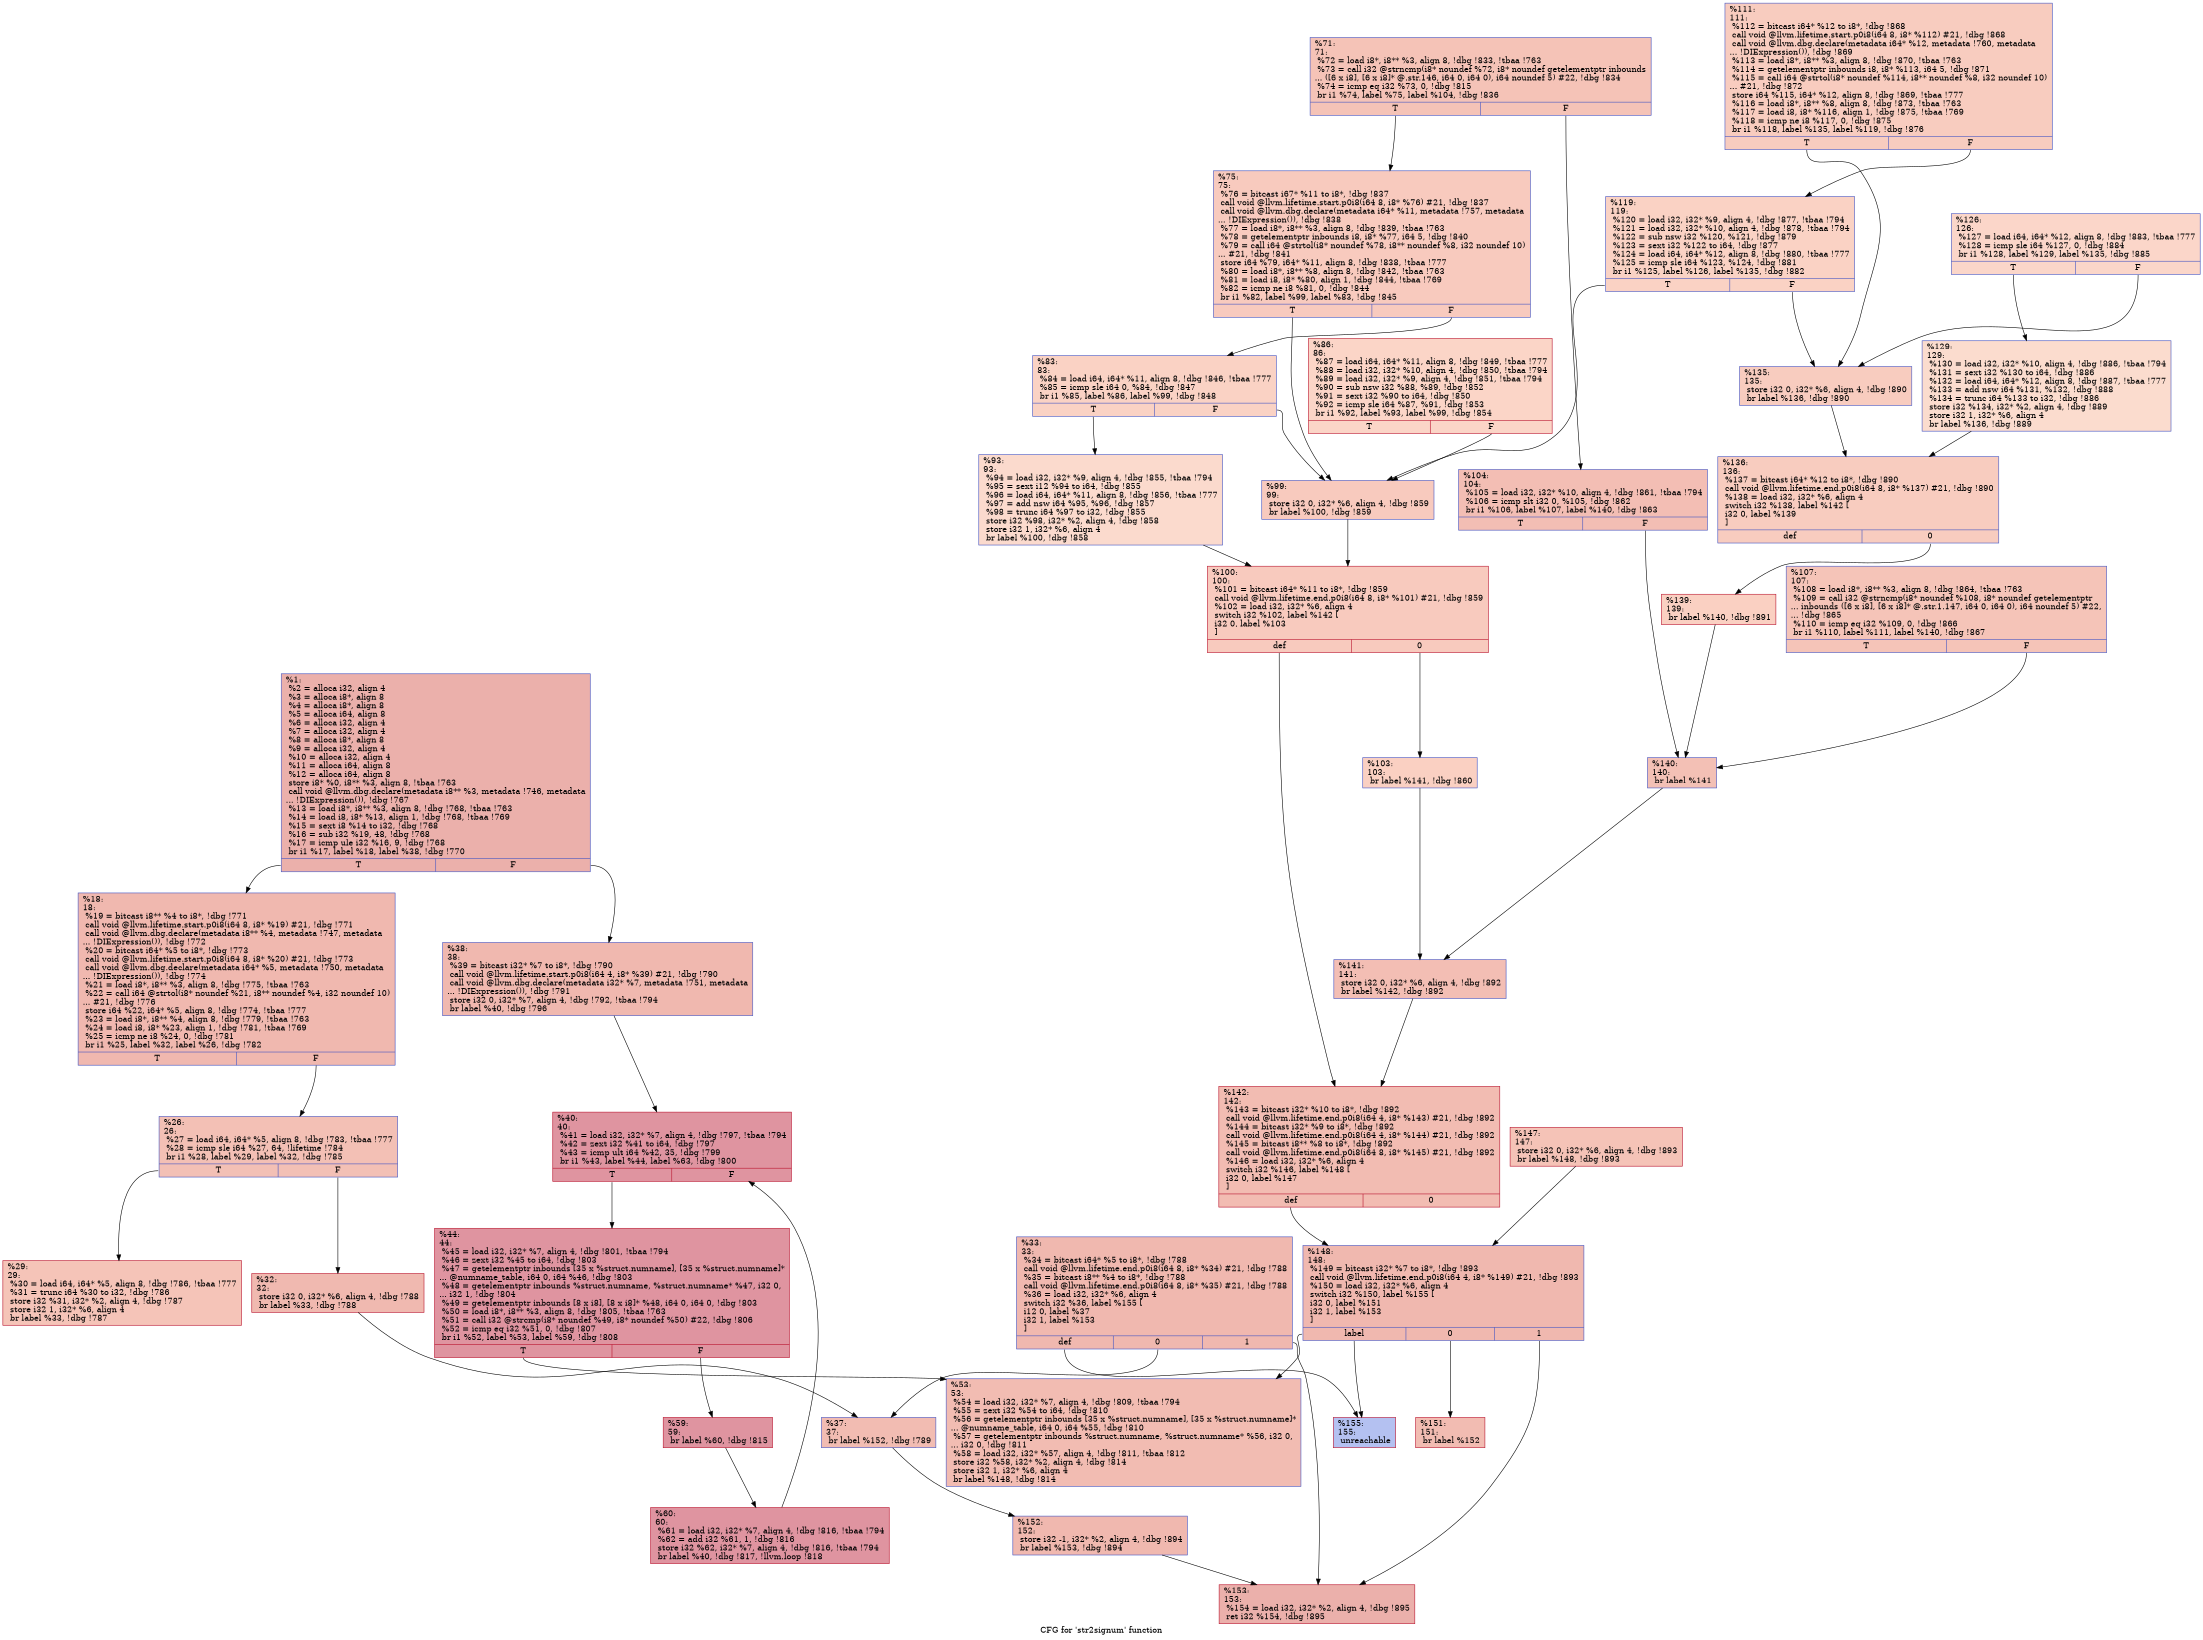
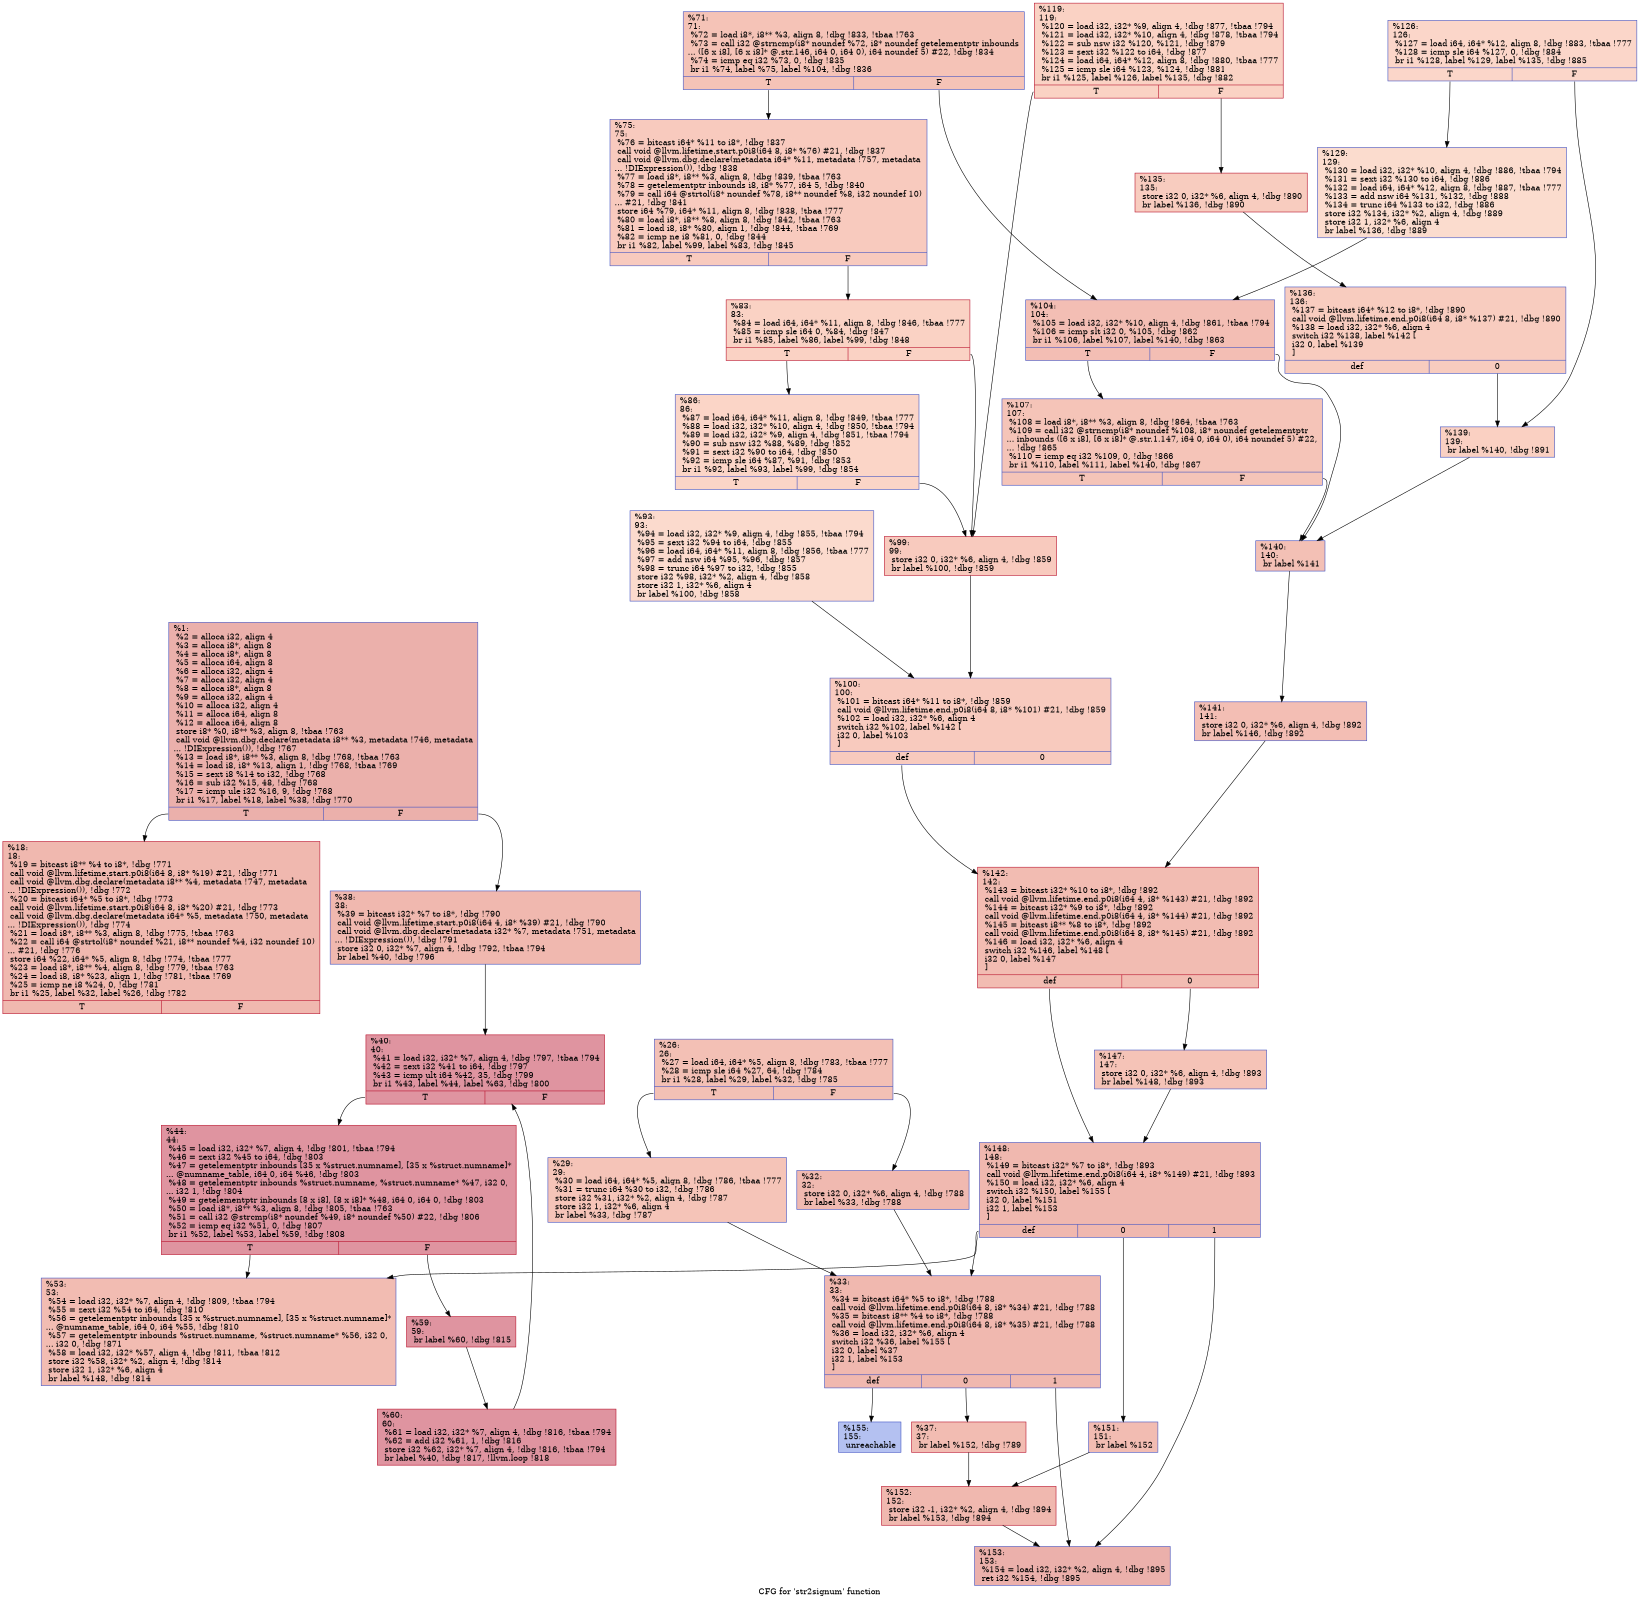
(1889, 76) -> none
(1393, 87) -> (766, 61)
(1304, 194) -> (700, 143)
(1730, 244) -> (1159, 51)
(2014, 328) -> (1596, 262)
none -> (1091, 378)
(1154, 386) -> (848, 330)
(1430, 386) -> (797, 442)
(1826, 386) -> (1221, 193)
(1294, 401) -> none
(1094, 433) -> (787, 375)
(1953, 442) -> (1304, 270)
(1062, 487) -> (714, 543)
(1348, 500) -> (970, 556)
(1348, 609) -> (970, 721)
(1719, 609) -> (1498, 442)
(1420, 773) -> none
(358, 835) -> (246, 783)
(237, 979) -> (161, 928)
(1391, 992) -> (1252, 734)
none -> (1189, 1017)
(312, 1089) -> none
(1596, 1147) -> (1180, 1069)
(253, 1148) -> (741, 1071)
none -> (779, 1248)
(122, 1293) -> (667, 1190)
(338, 1293) -> (883, 1190)
(1056, 1312) -> (864, 1351)
(1354, 1334) -> (1029, 1231)
(576, 1375) -> (911, 1240)
(1356, 1376) -> (974, 1259)
(879, 1433) -> (969, 1437)
(1364, 1433) -> (870, 1437)
(1450, 1433) -> (1123, 1437)
(989, 1445) -> (84, 1344)
none -> (1054, 1468)
(1100, 1536) -> (969, 1506)
(1317, 1604) -> (1072, 1566)
